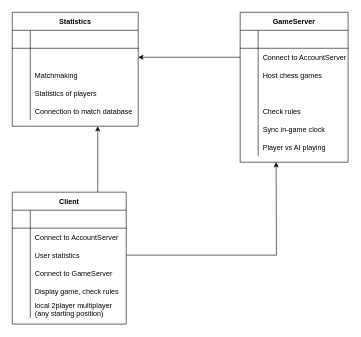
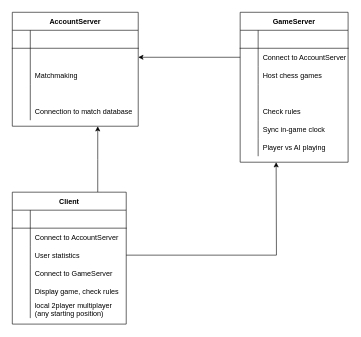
(75, 22) -> (75, 22)
(84, 93) -> none
